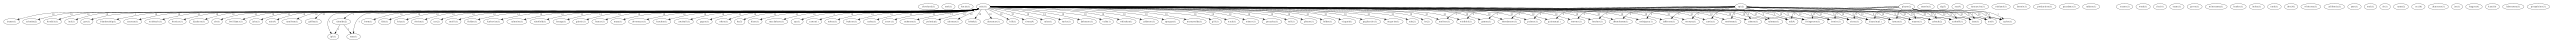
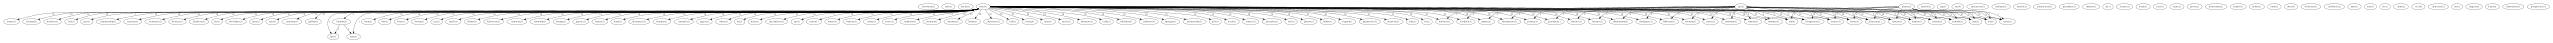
none -> (2108, 7)
